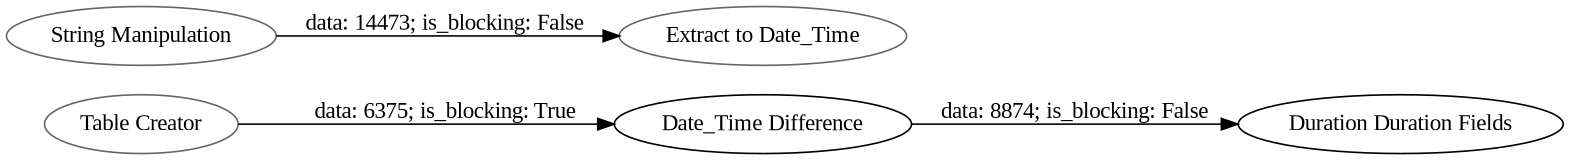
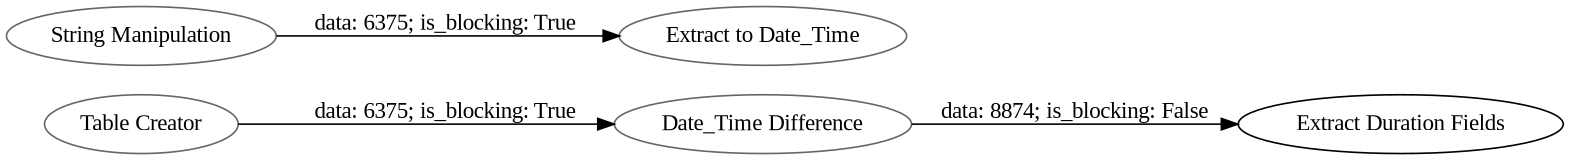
(445, 24) -> (445, 24)
(763, 124) -> (763, 124)
(1401, 124) -> (1401, 124)
